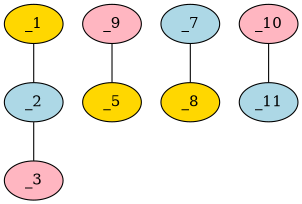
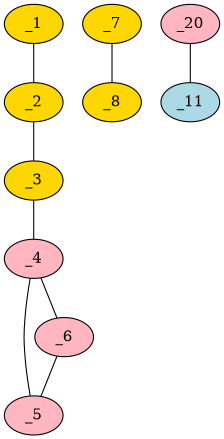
(112, 24) -> (64, 337)
(190, 24) -> (112, 24)
(269, 24) -> (190, 24)
(34, 102) -> (34, 102)
(112, 102) -> (34, 415)
(34, 181) -> (34, 181)
none -> (34, 259)
